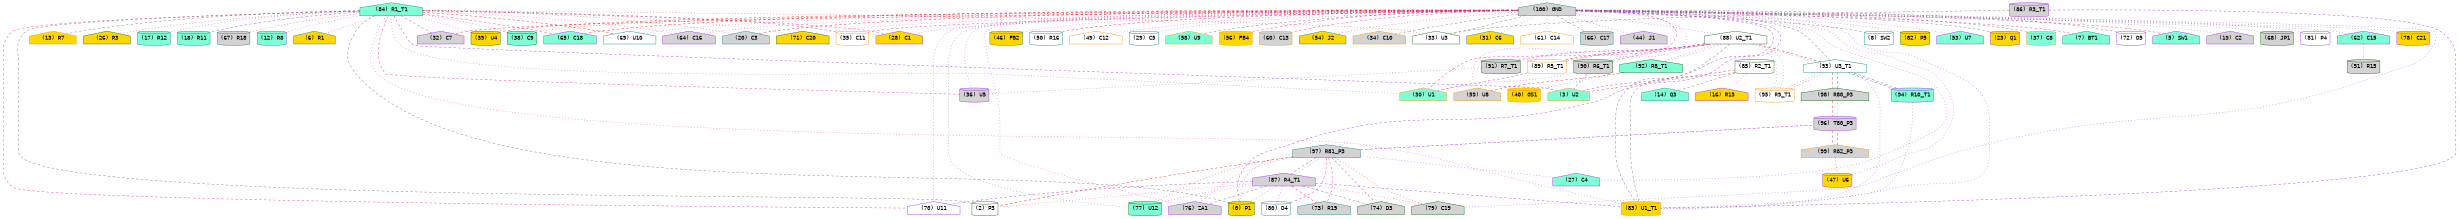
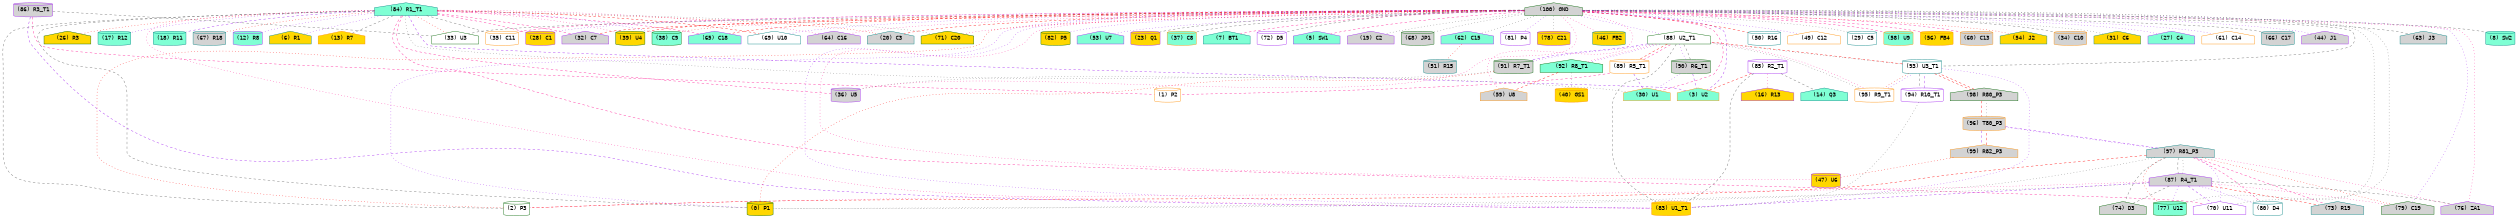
(1547, 10) -> (1554, 10)
(1304, 20) -> (1734, 17)
(899, 38) -> (540, 38)
(1189, 38) -> (1898, 38)
(1379, 38) -> (2070, 38)
(1879, 38) -> (2500, 38)
none -> (2423, 38)
none -> (617, 57)
(1755, 67) -> (1768, 67)
(1835, 67) -> (1922, 67)
(2364, 67) -> (1440, 67)
none -> (1125, 90)
none -> (1168, 95)
(1912, 95) -> (1922, 95)
(1603, 99) -> (826, 59)
(1835, 123) -> (1984, 123)
(1458, 167) -> (2217, 175)
